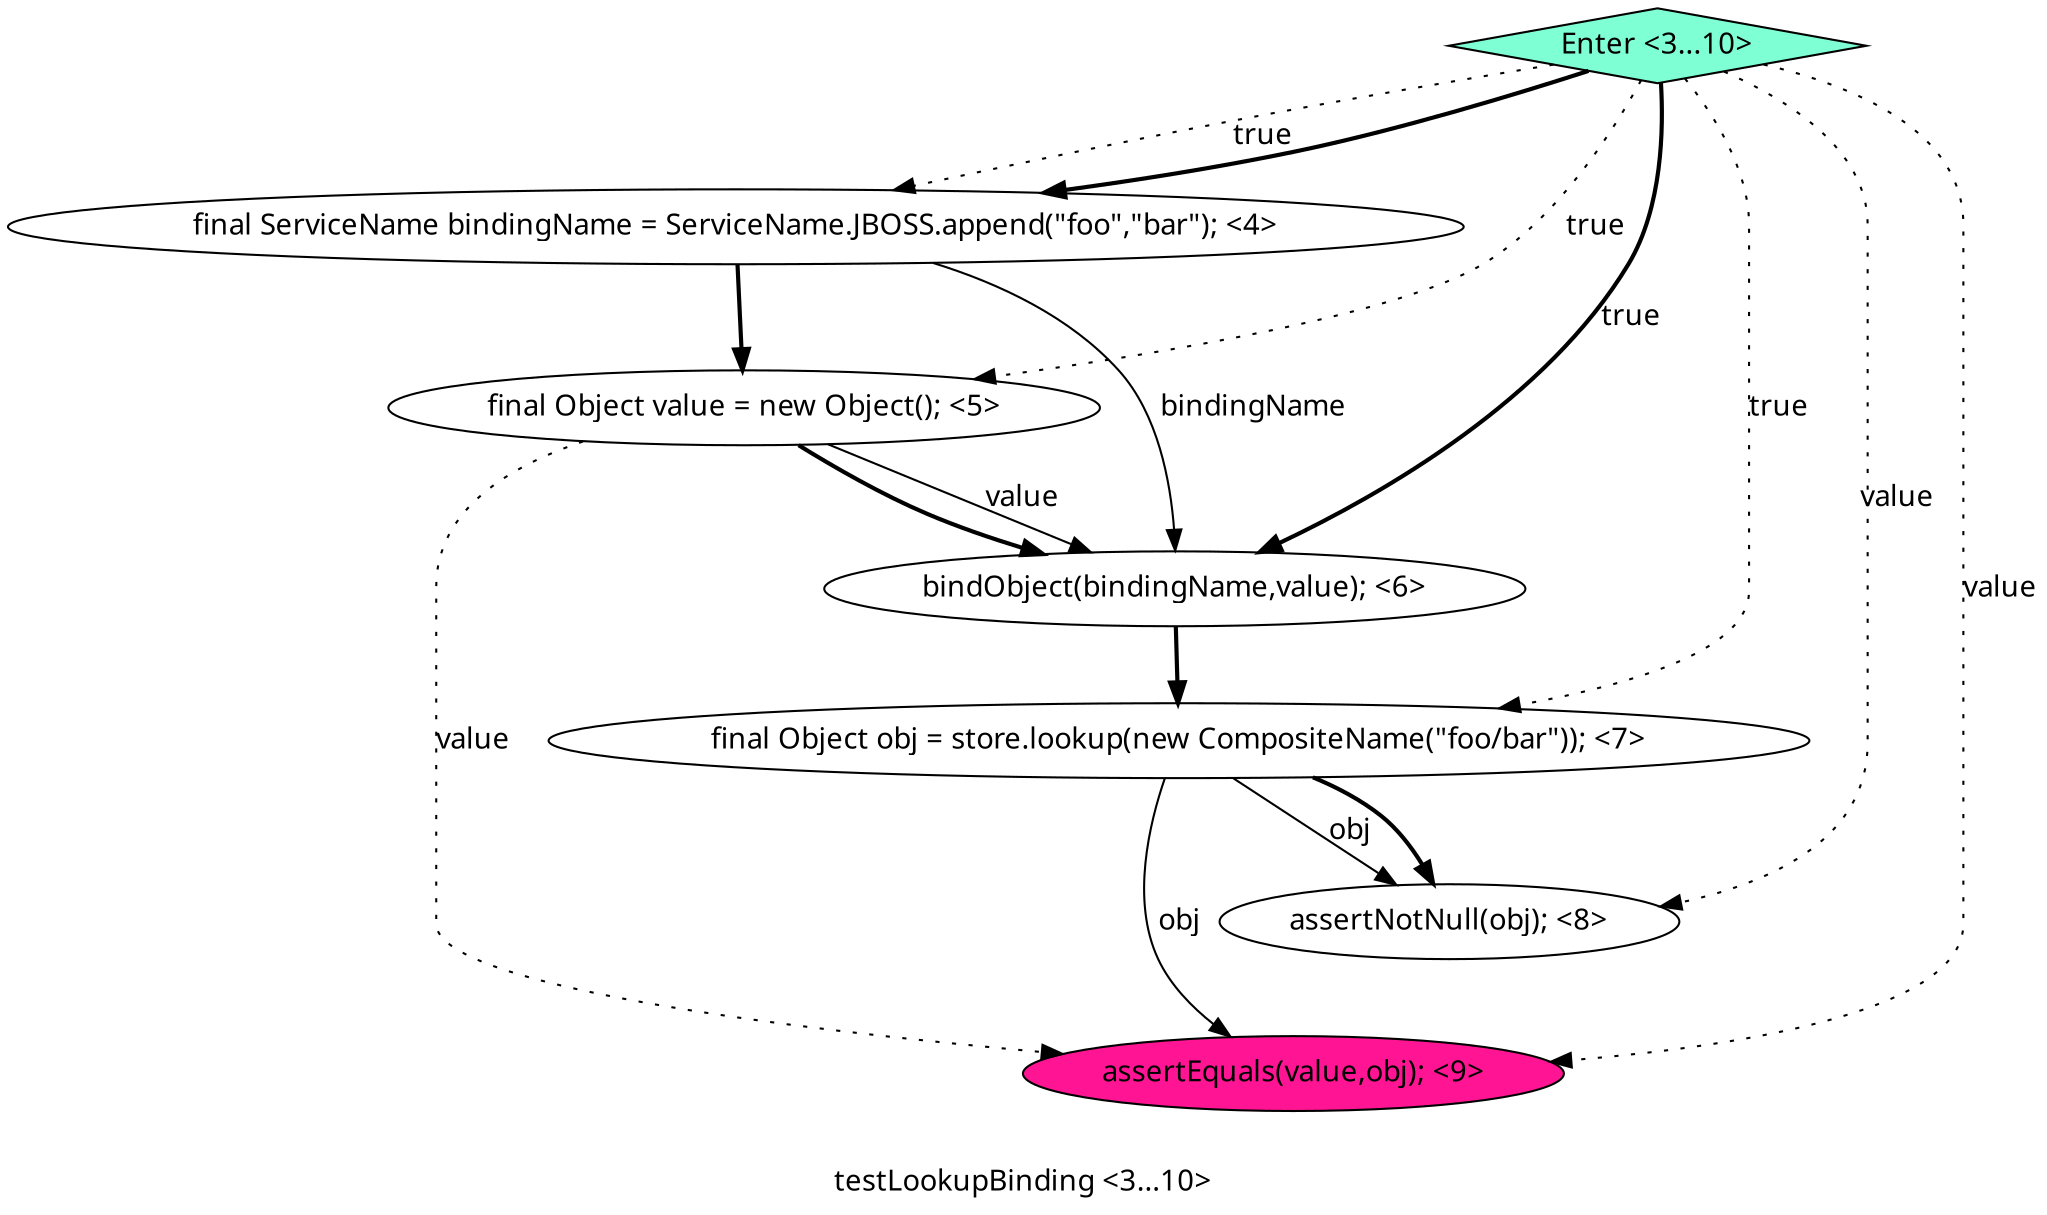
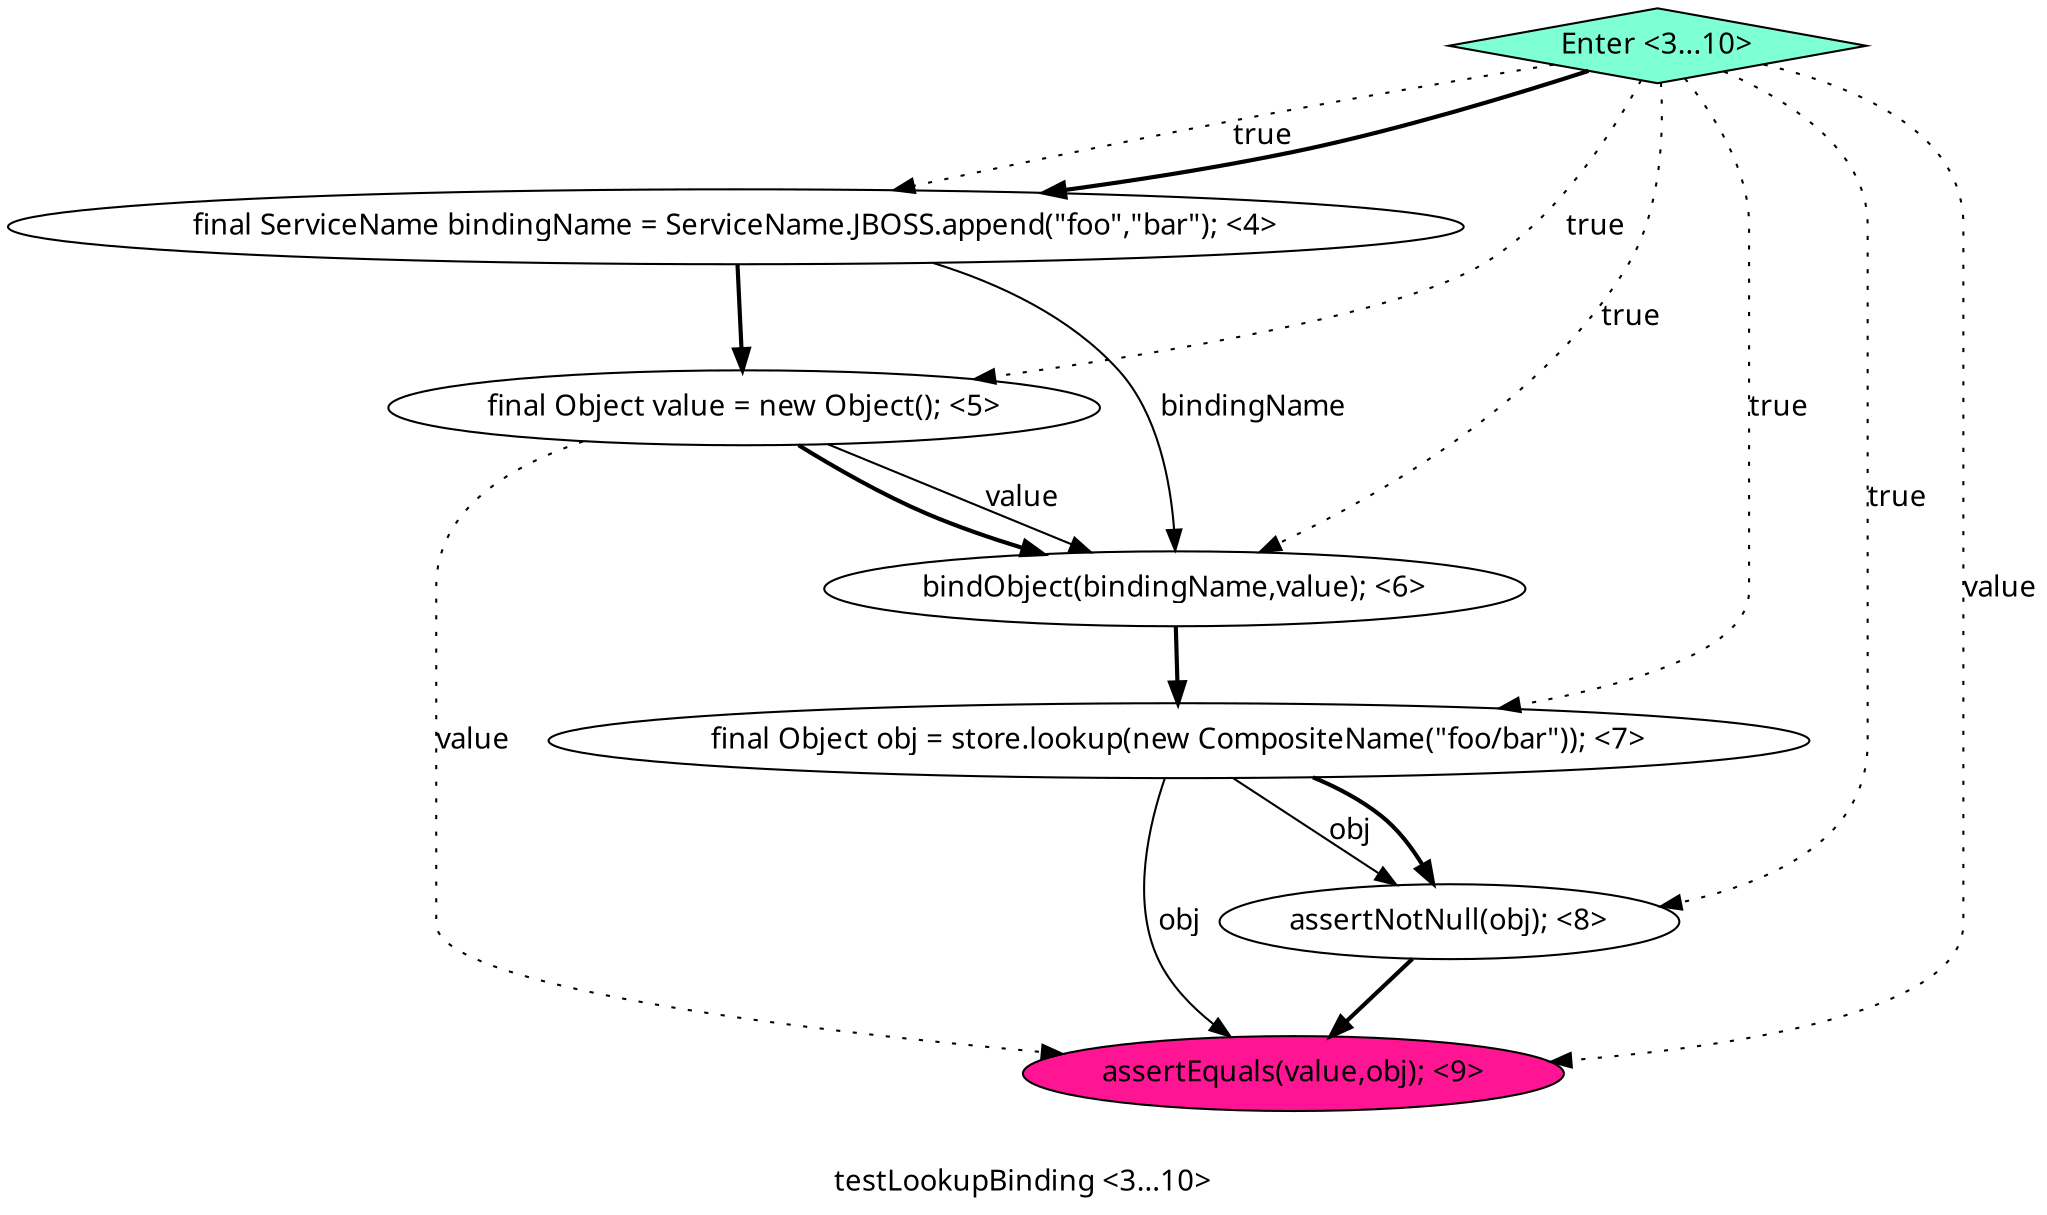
(1544, 367) -> (1544, 367)
(1898, 498) -> (1898, 498)
none -> (1379, 990)
